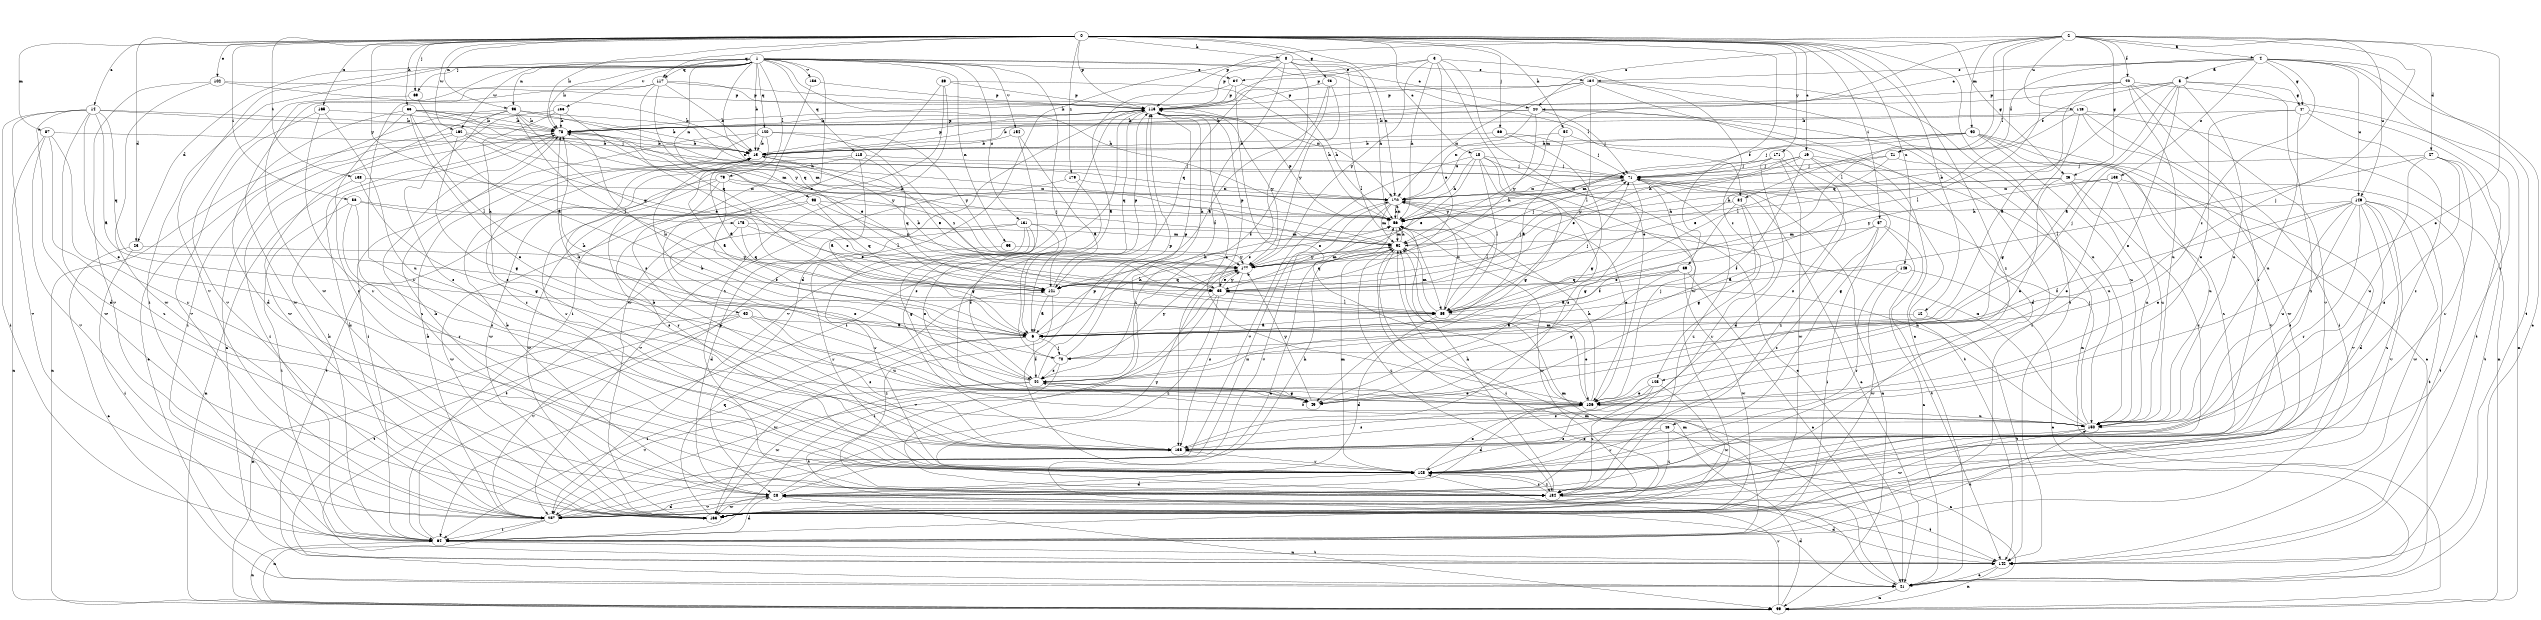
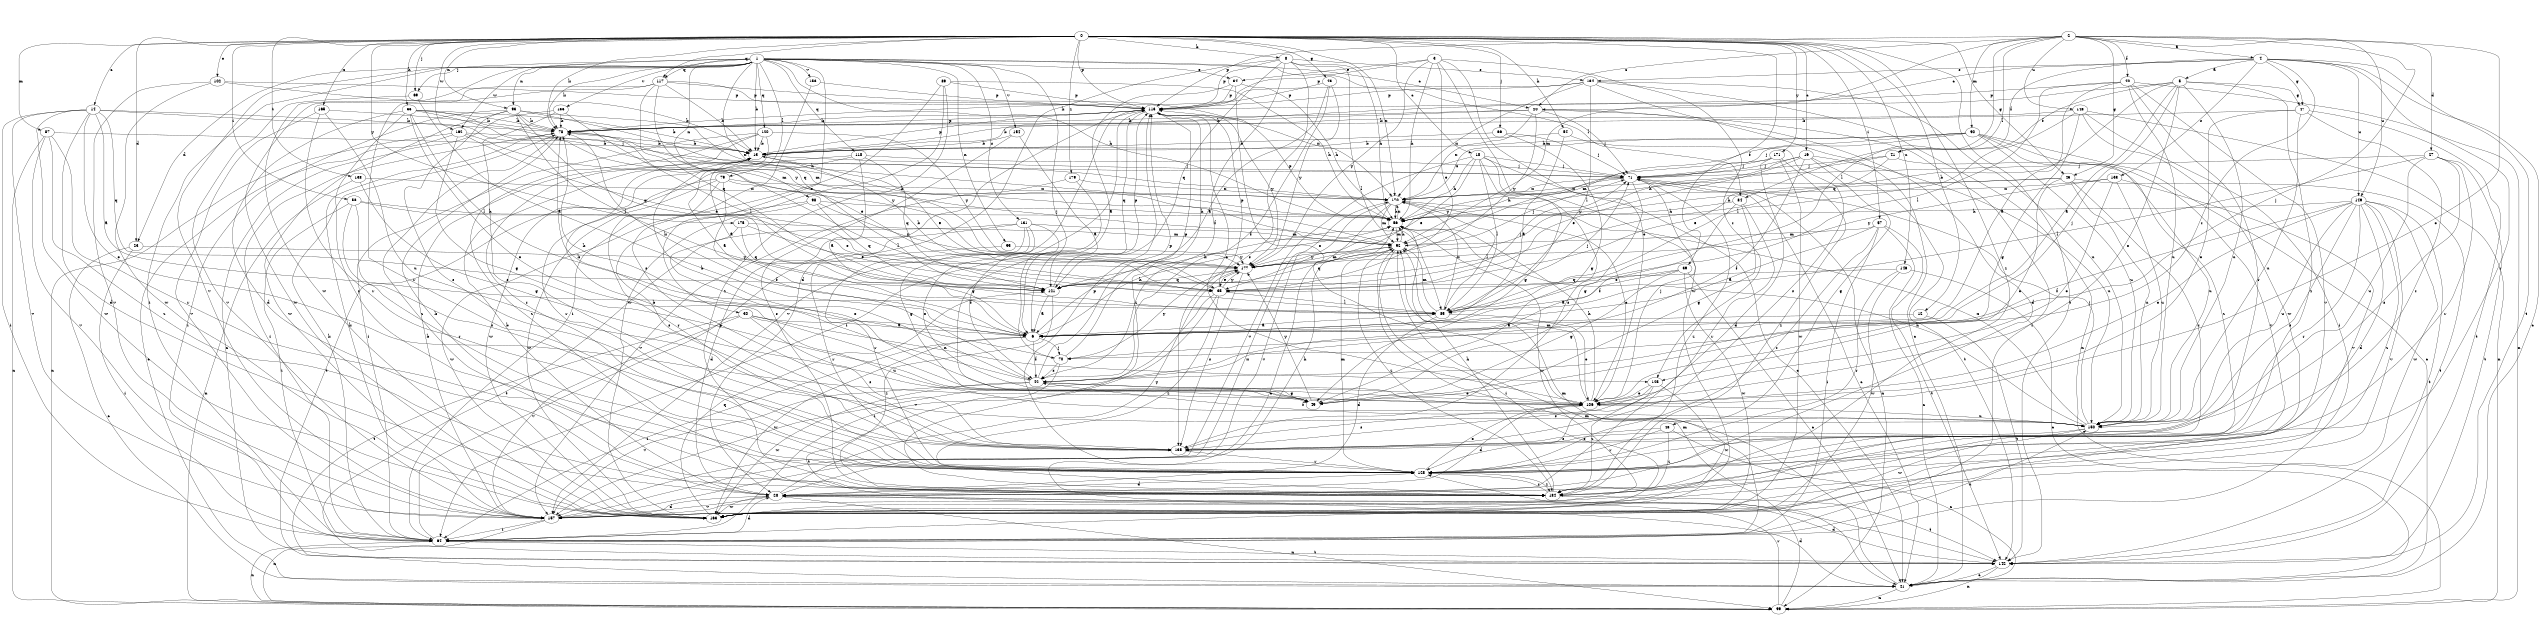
(1149, 293) -> (768, 467)
(910, 334) -> (908, 485)
(551, 519) -> (551, 519)
(236, 595) -> (1197, 373)
